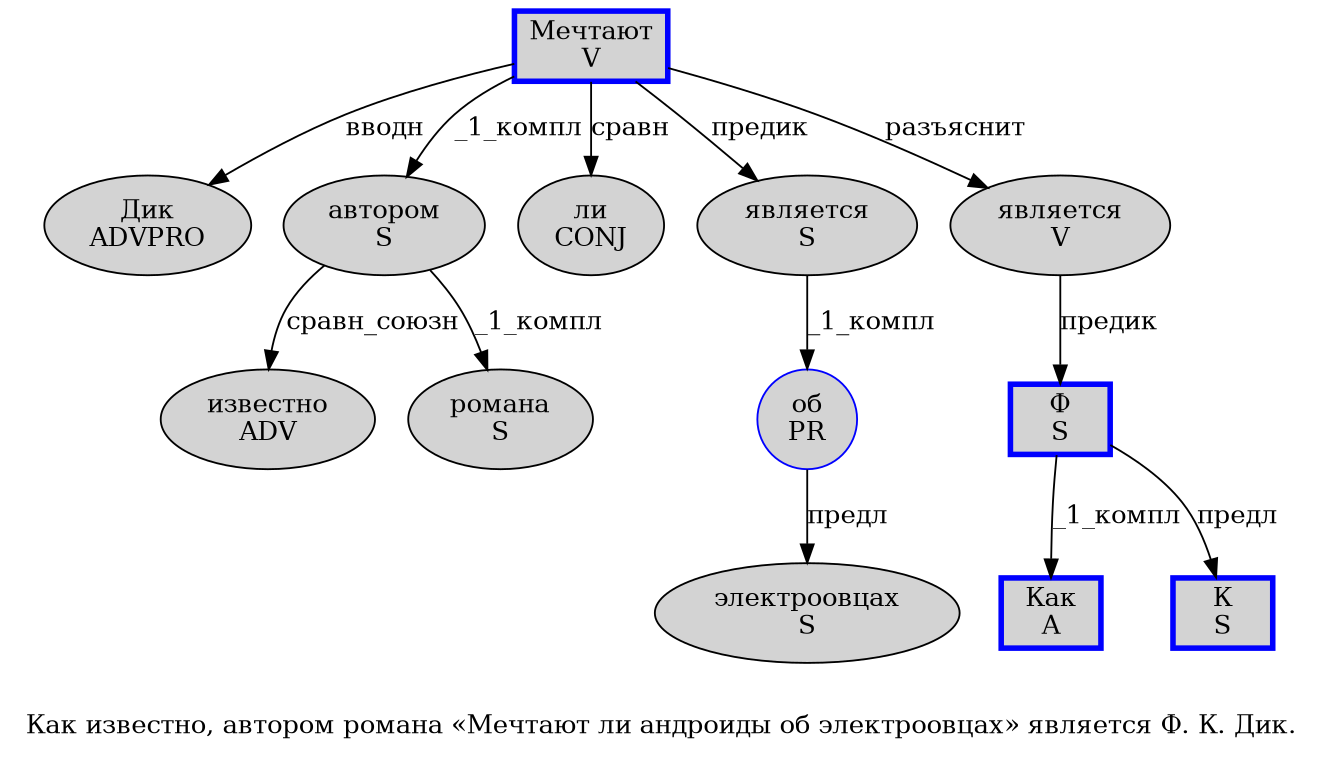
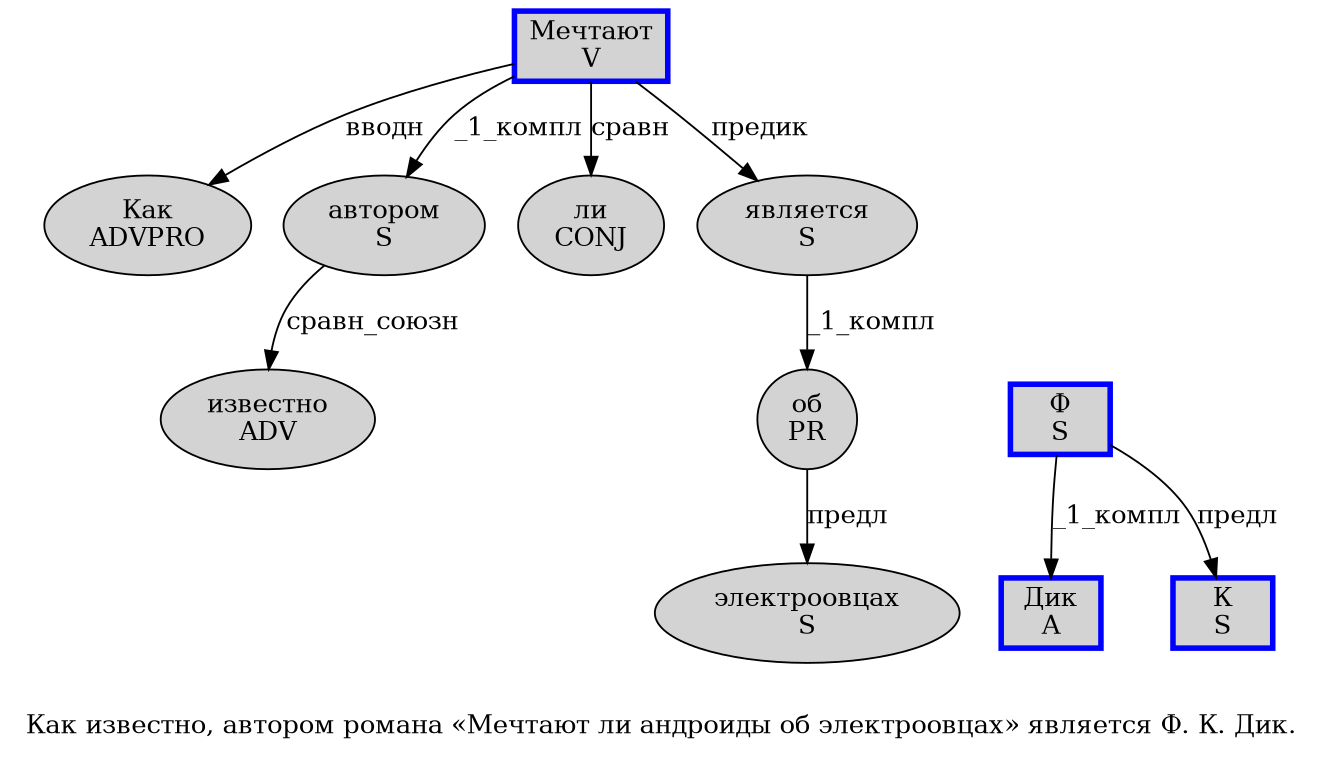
(148, 225) -> (148, 225)
(1060, 225) -> none
(501, 419) -> none
(807, 419) -> (807, 419)
(1051, 613) -> (1051, 613)
